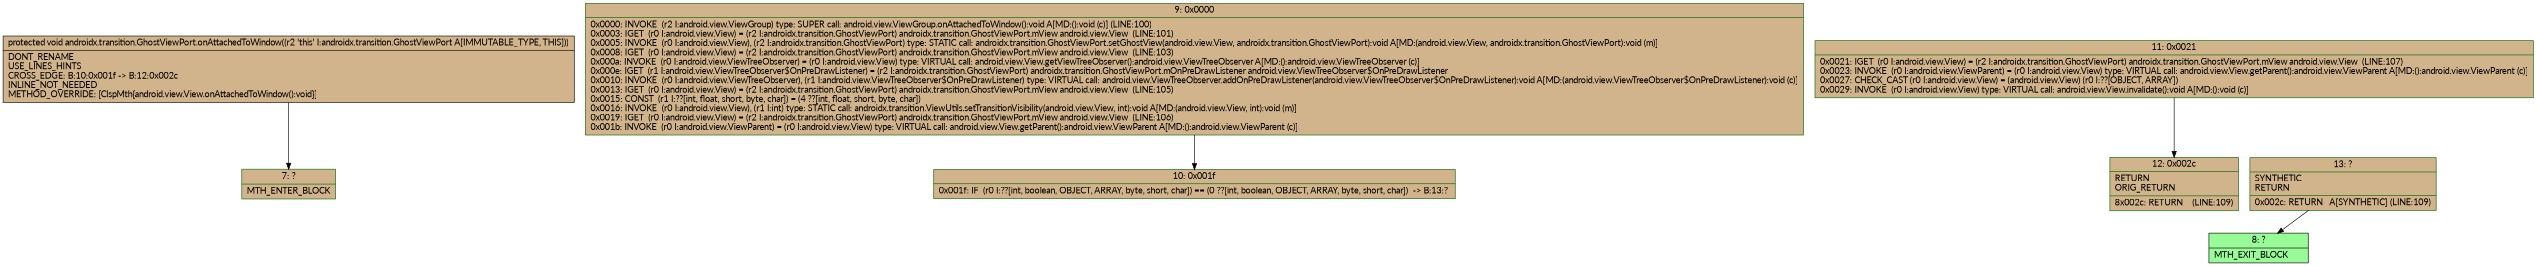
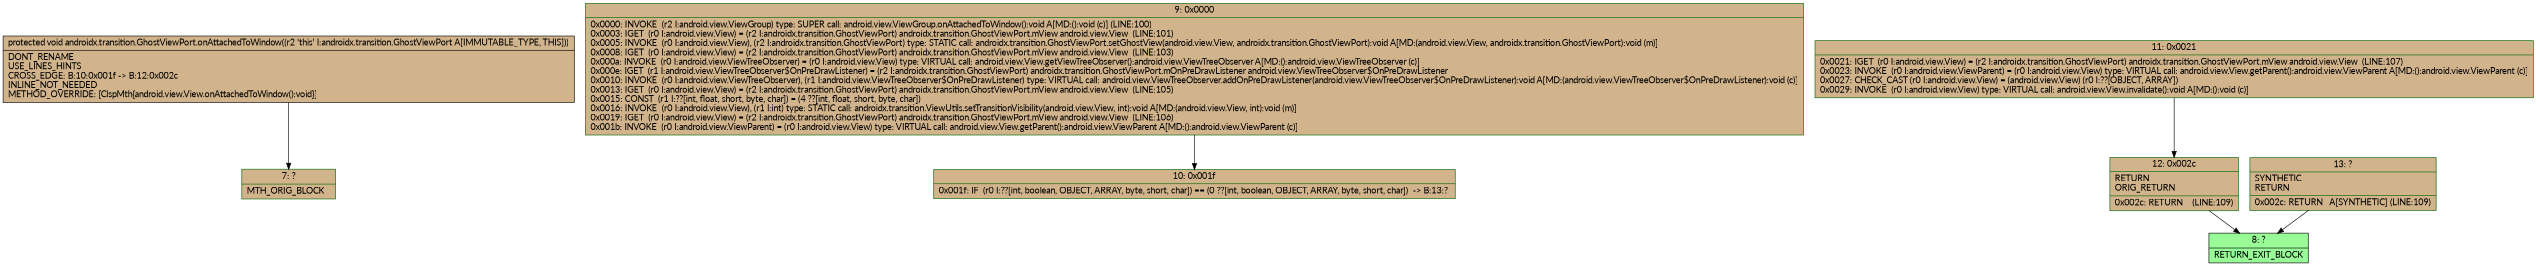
(289, 191) -> (286, 191)
(2174, 203) -> (2174, 203)
none -> (2222, 220)
(2251, 255) -> (2259, 255)
